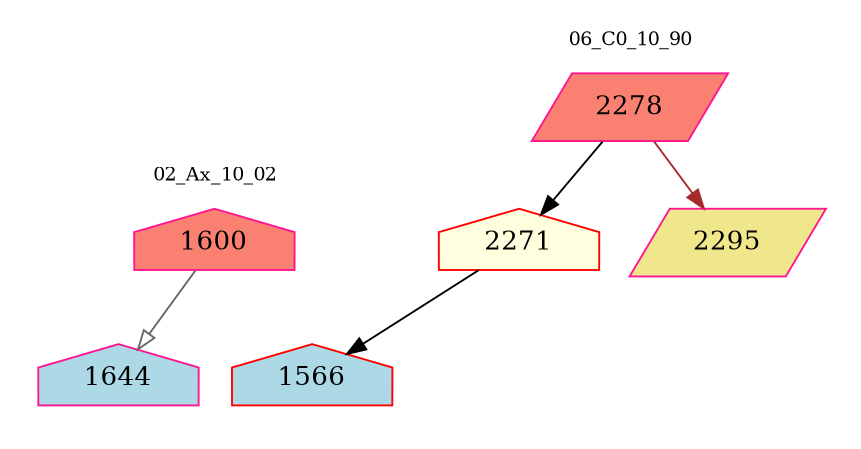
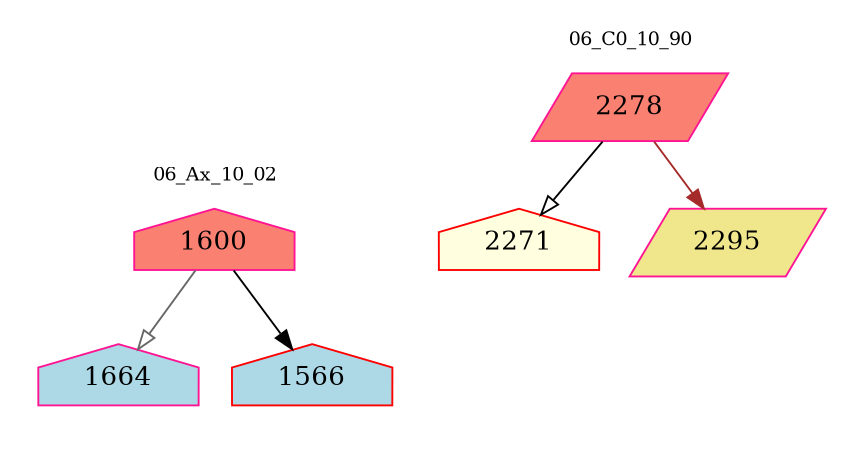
(578, 171) -> (578, 171)
(215, 176) -> (215, 176)
(421, 307) -> (257, 302)
(118, 378) -> (118, 378)
